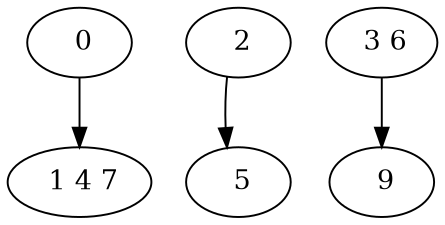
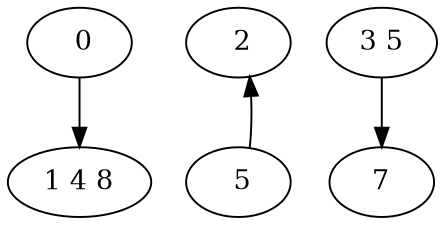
(382, 43) -> (382, 43)
(225, 102) -> (251, 122)
(80, 182) -> (80, 182)
(382, 182) -> (382, 182)
